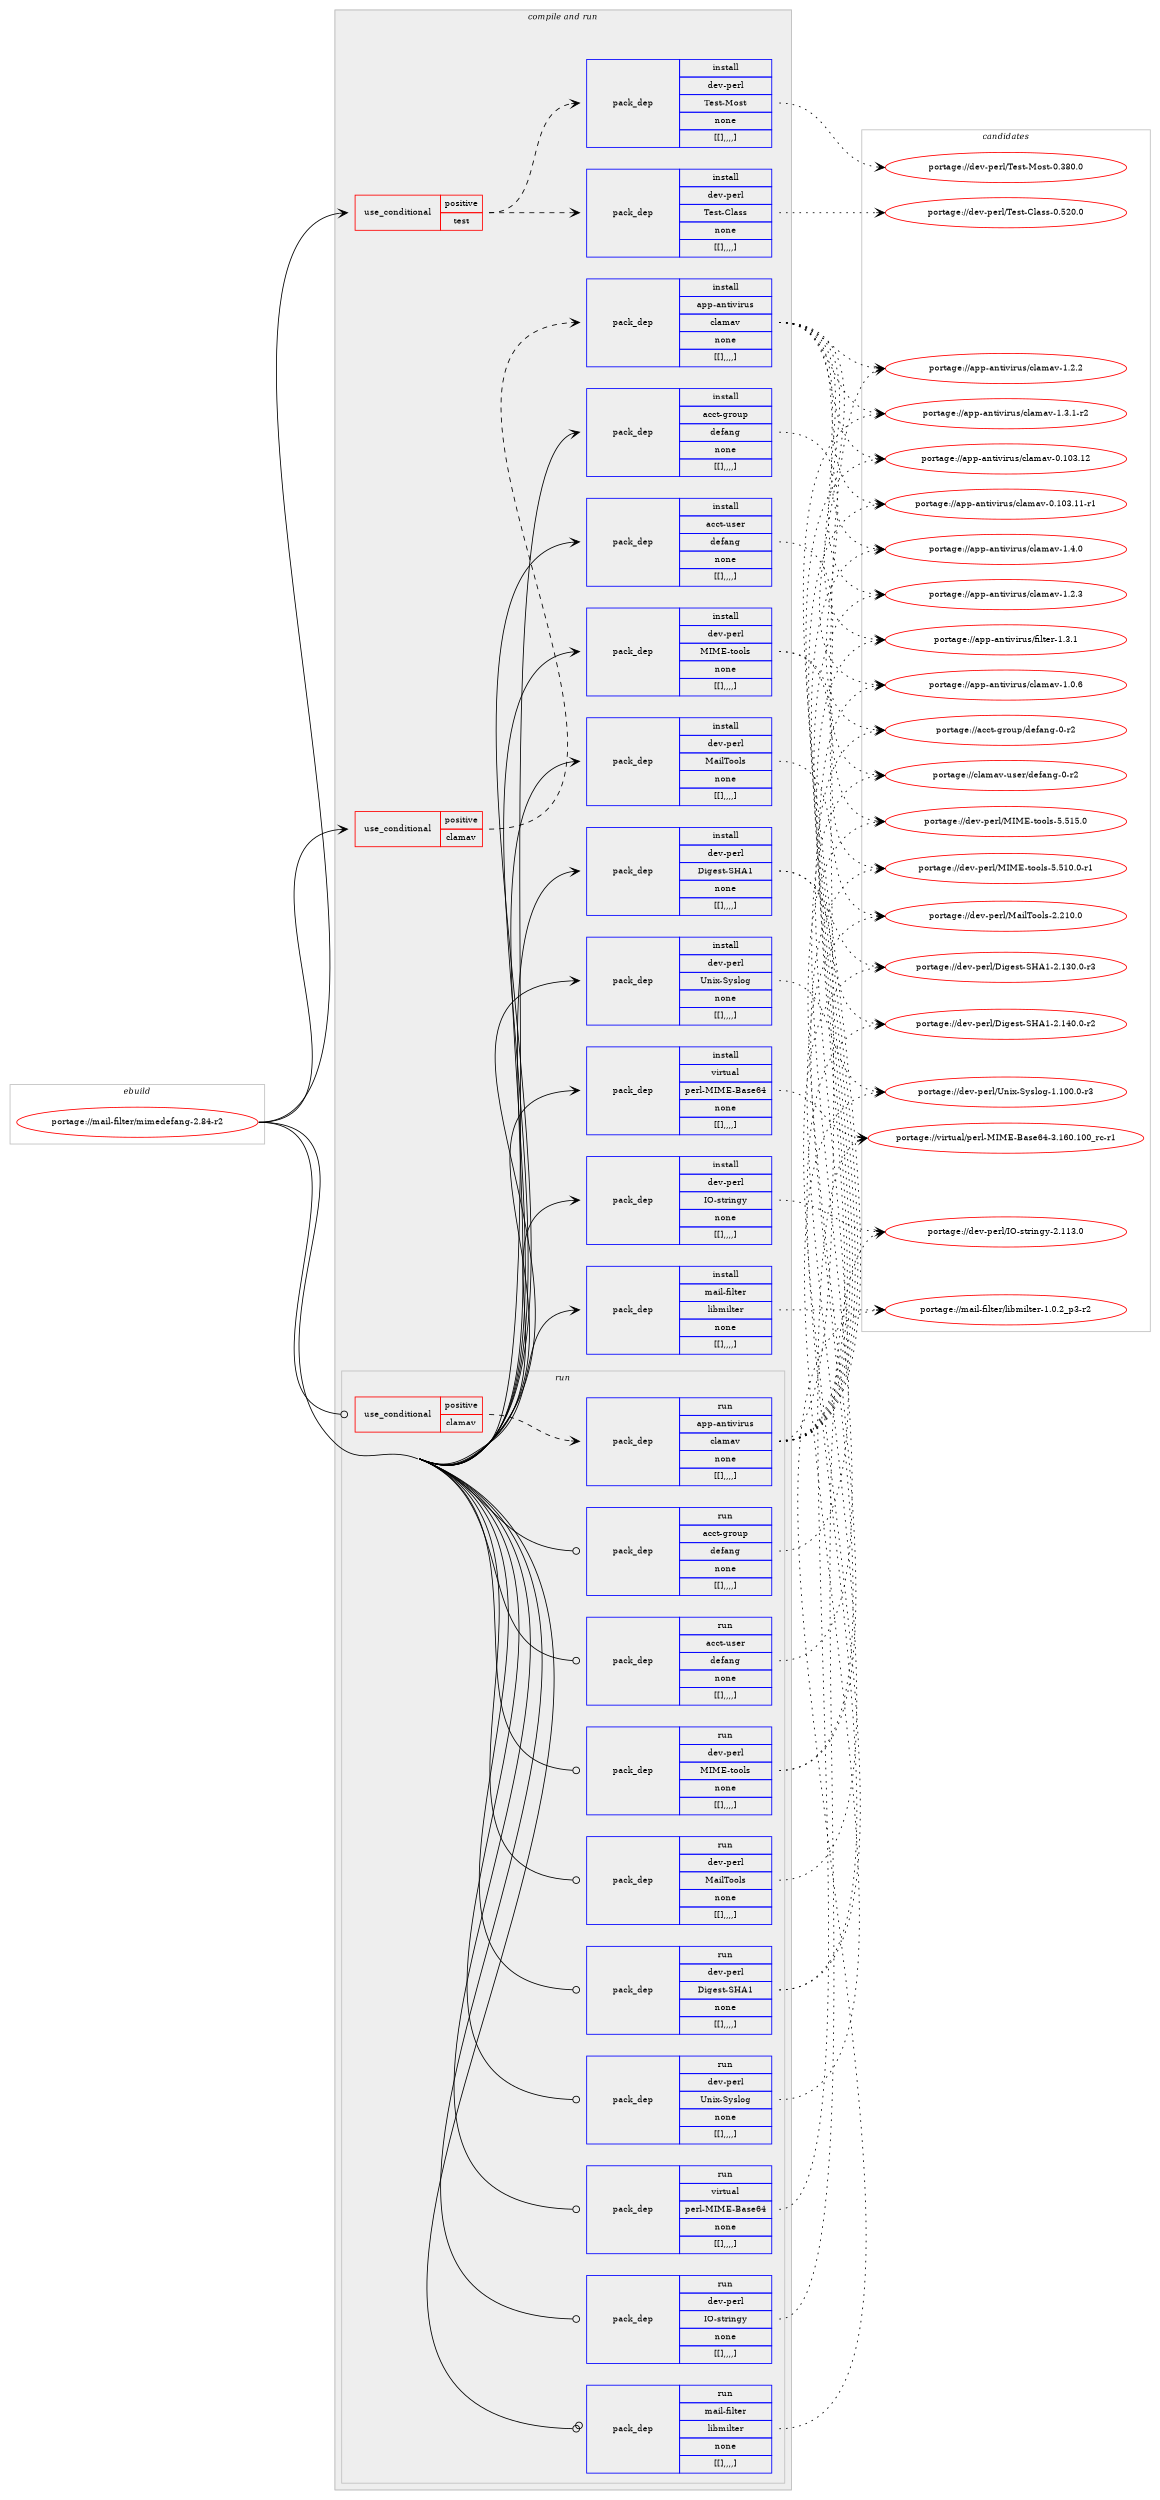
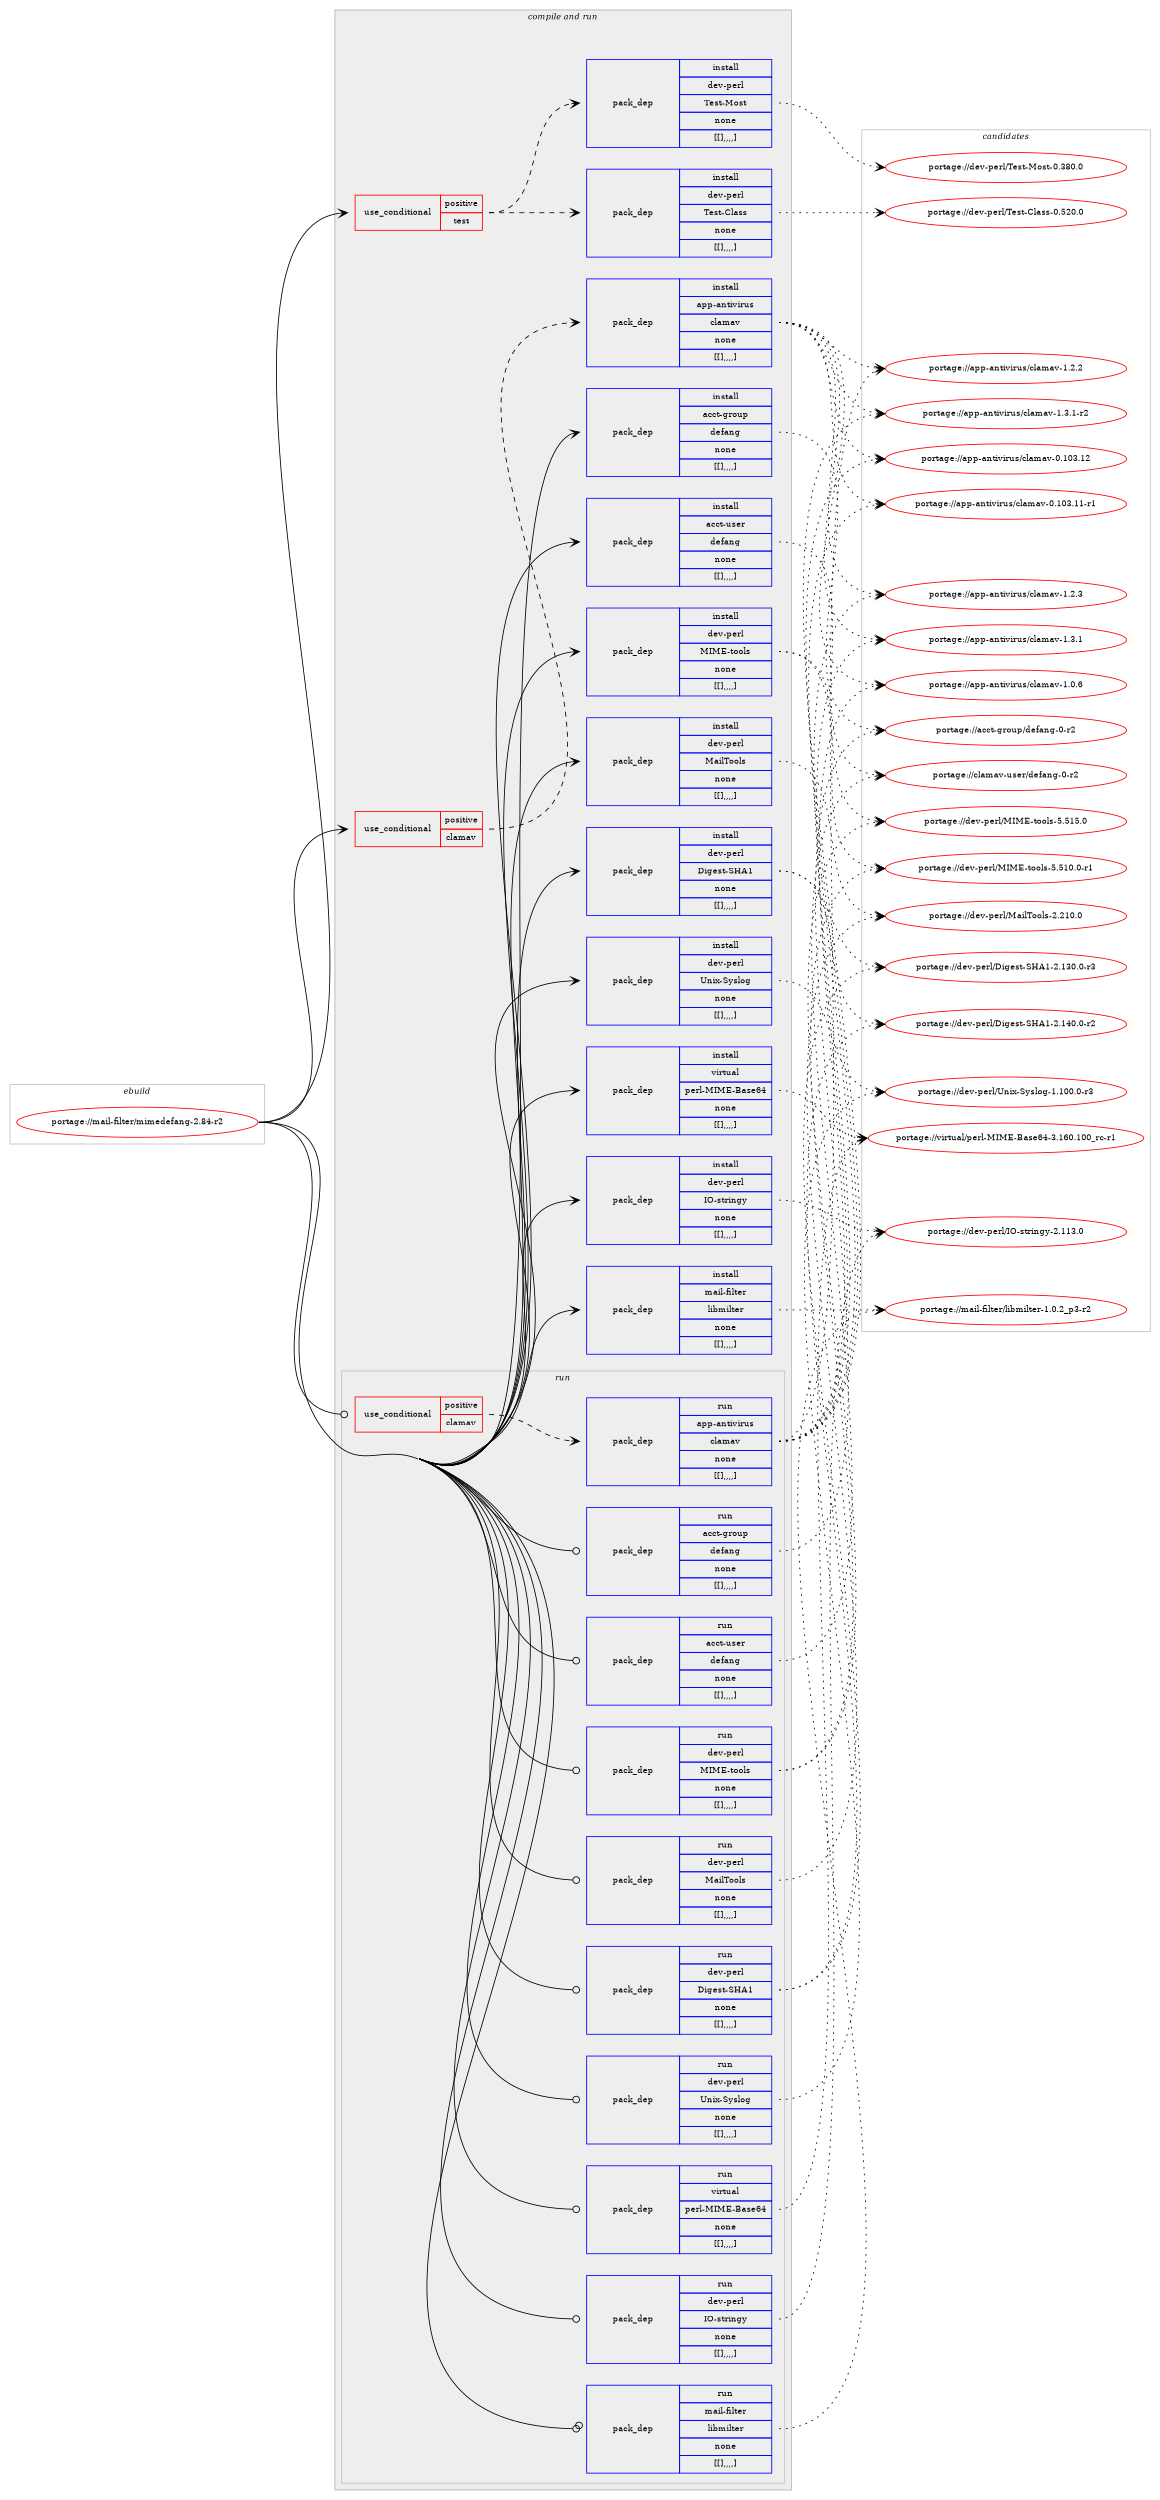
(1006, 549) -> none
(1006, 640) -> (1006, 640)
